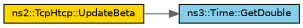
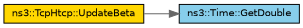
(74, 14) -> (74, 14)
